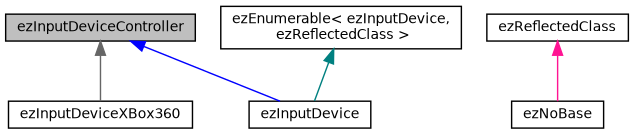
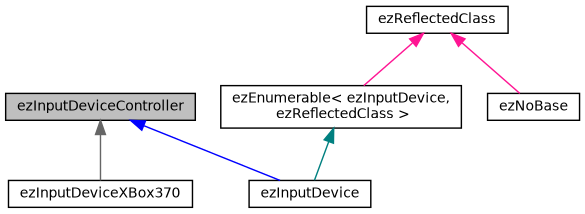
none -> (388, 64)
(100, 115) -> (100, 194)
